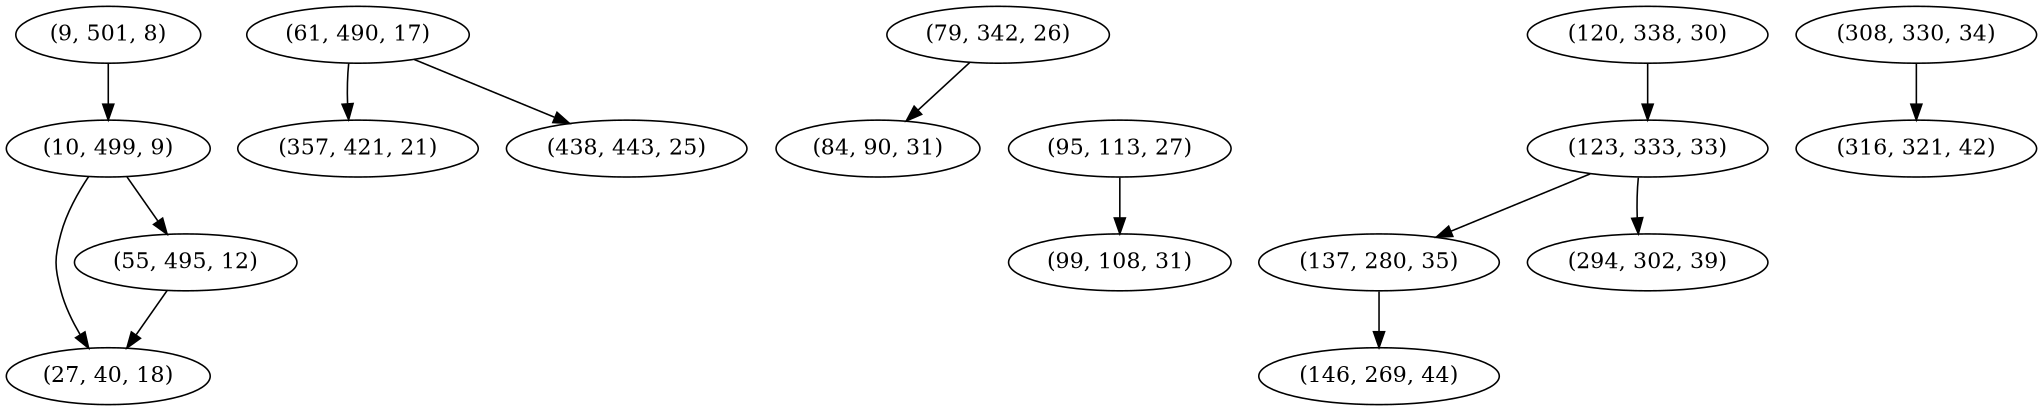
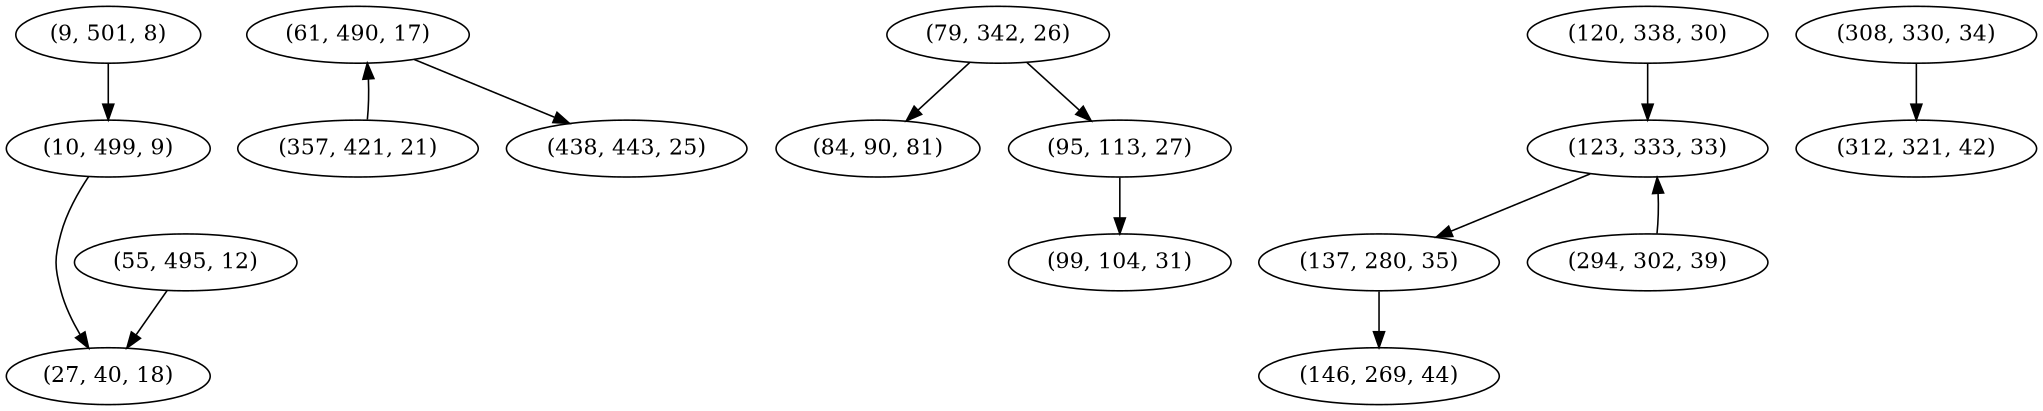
(347, 83) -> (369, 99)
none -> (1053, 86)
(878, 149) -> (878, 149)
(1916, 149) -> (1916, 149)
(1637, 198) -> (1658, 214)
(142, 199) -> none
(1120, 262) -> (1120, 262)
